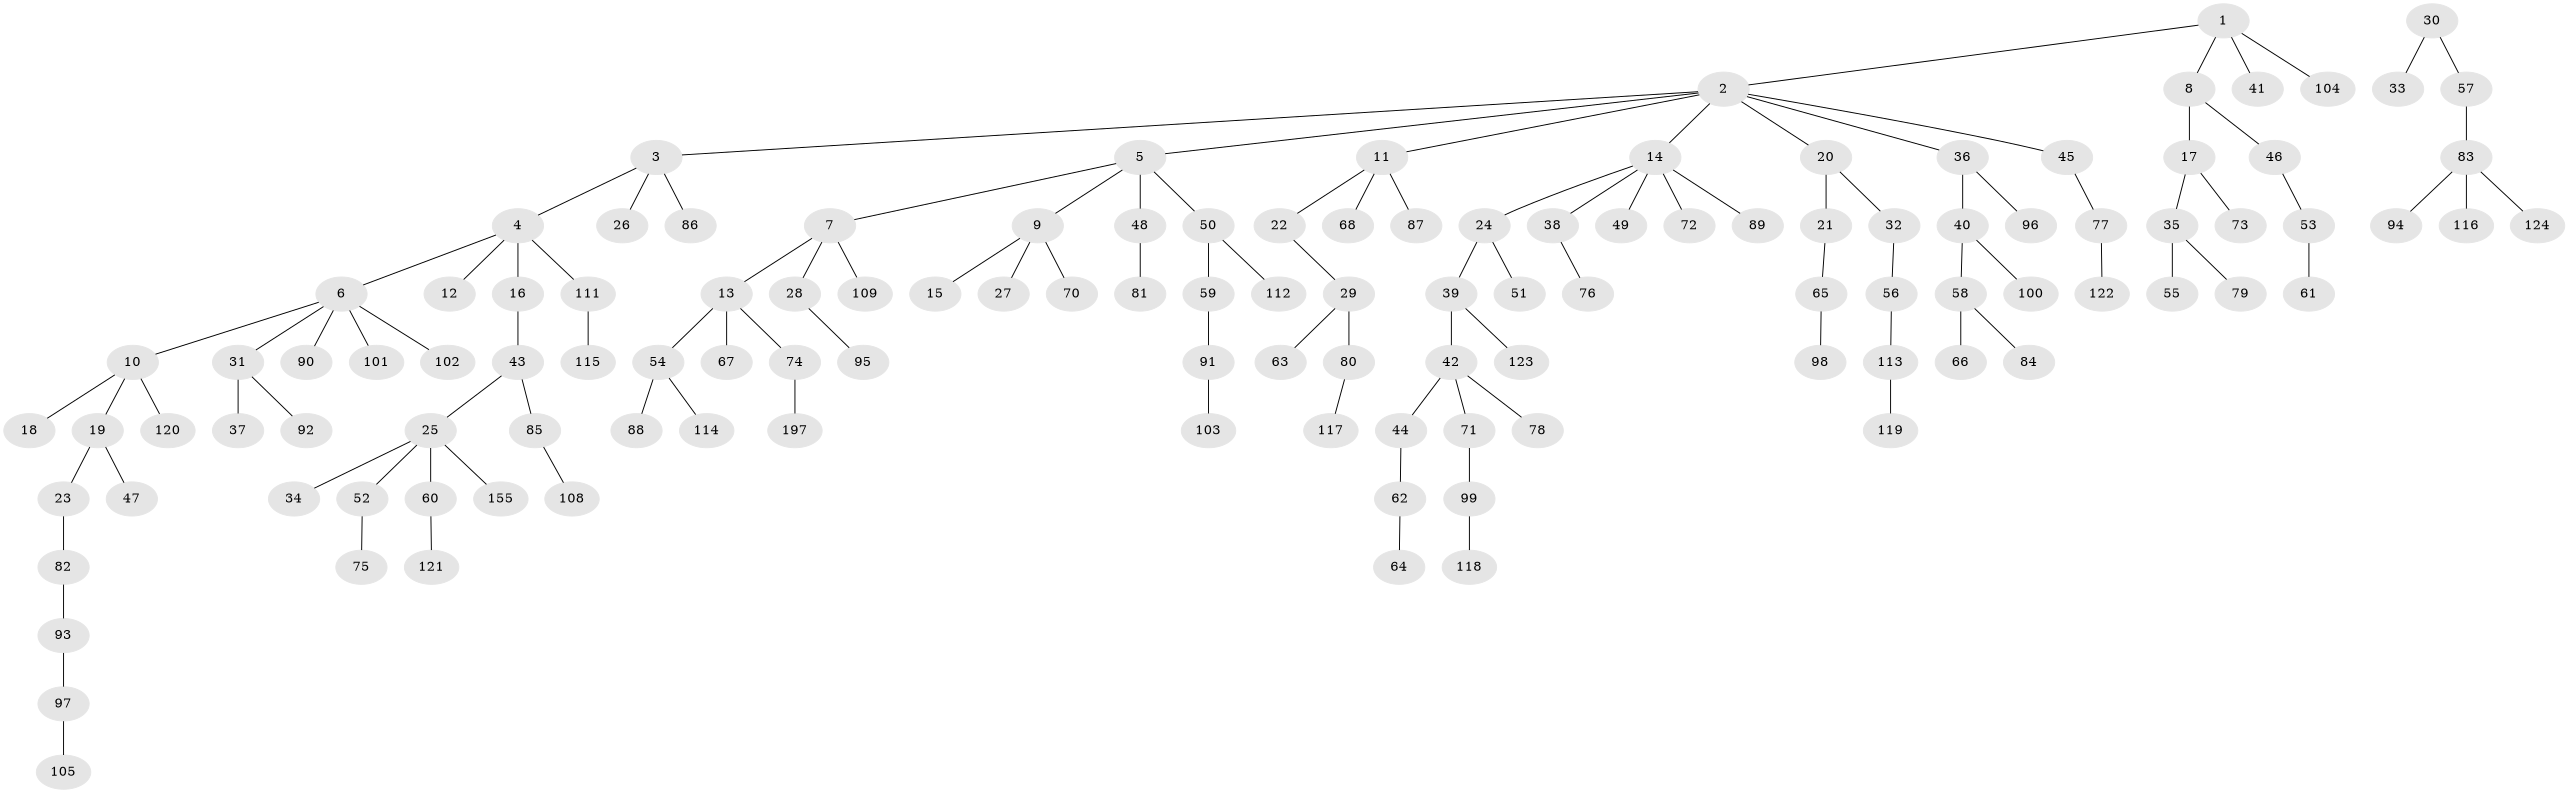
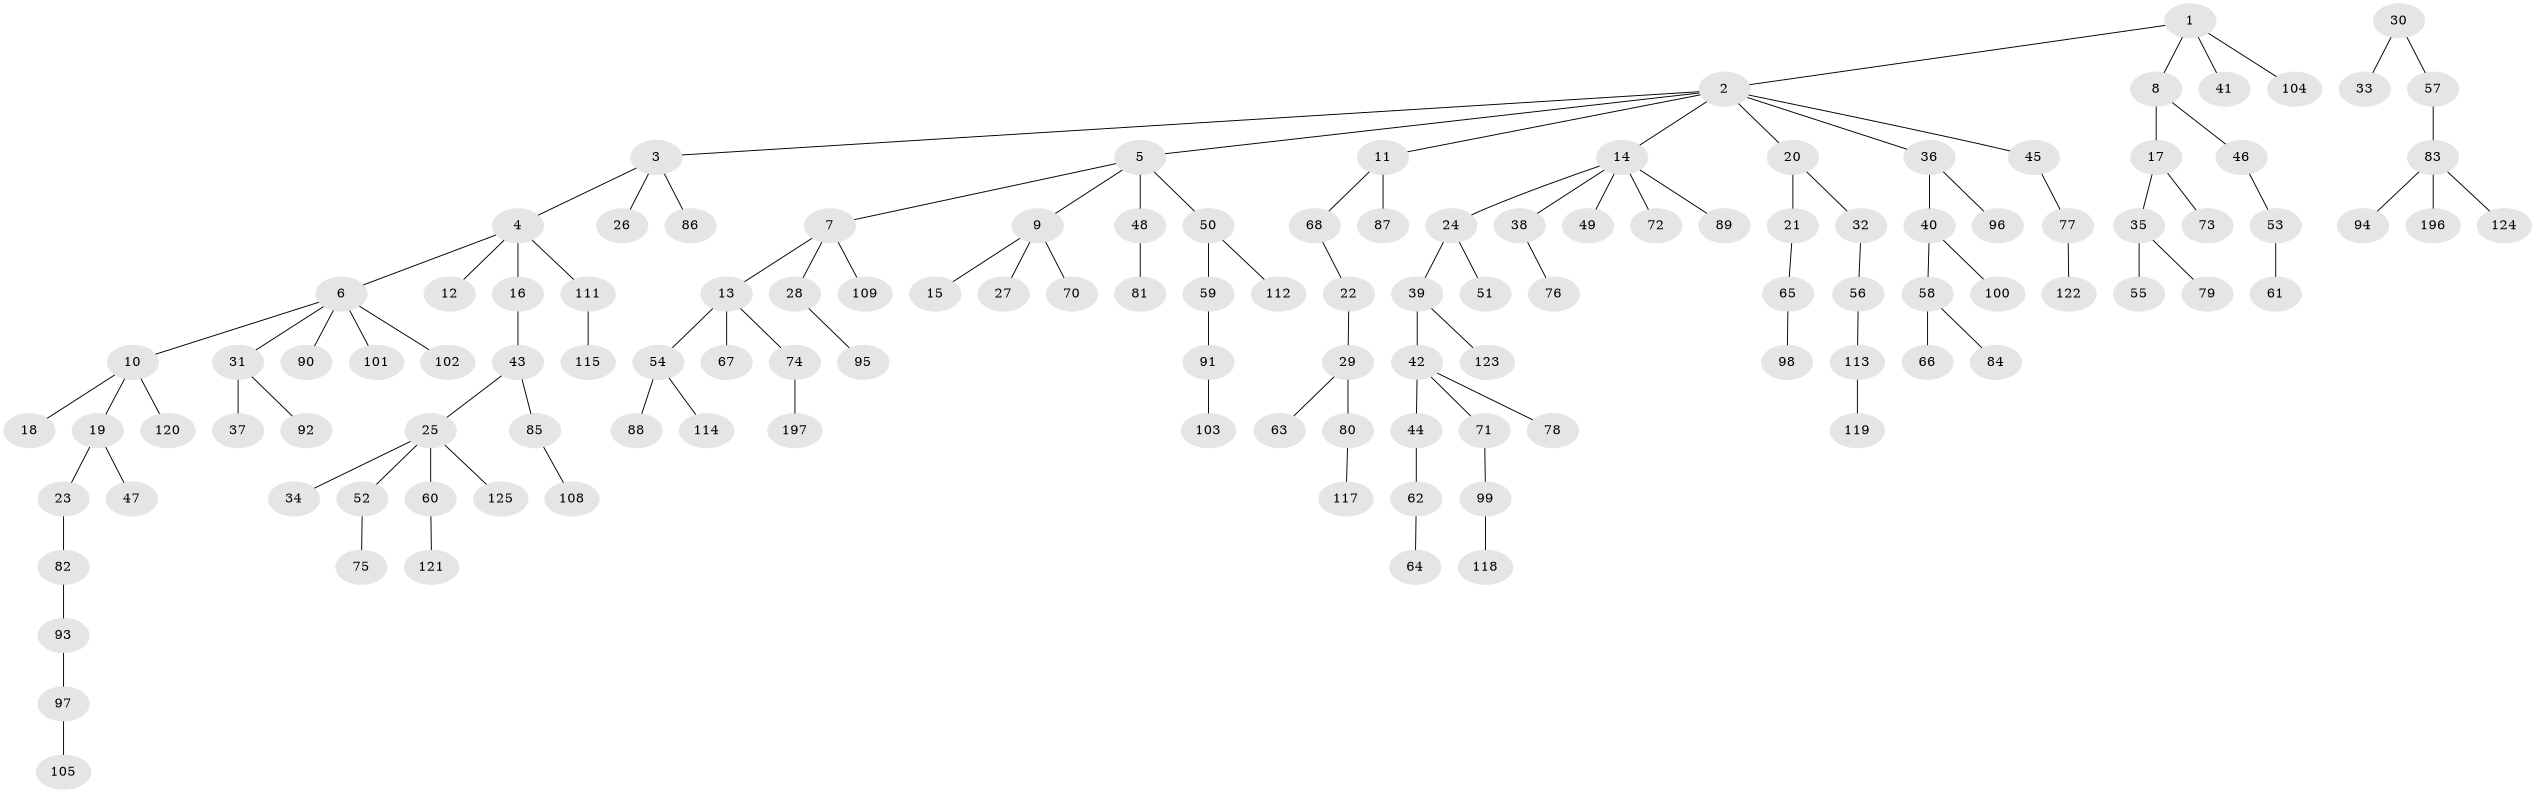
(1331, 192) -> (1332, 260)
(2466, 226) -> (2433, 226)
(501, 499) -> (501, 499)
